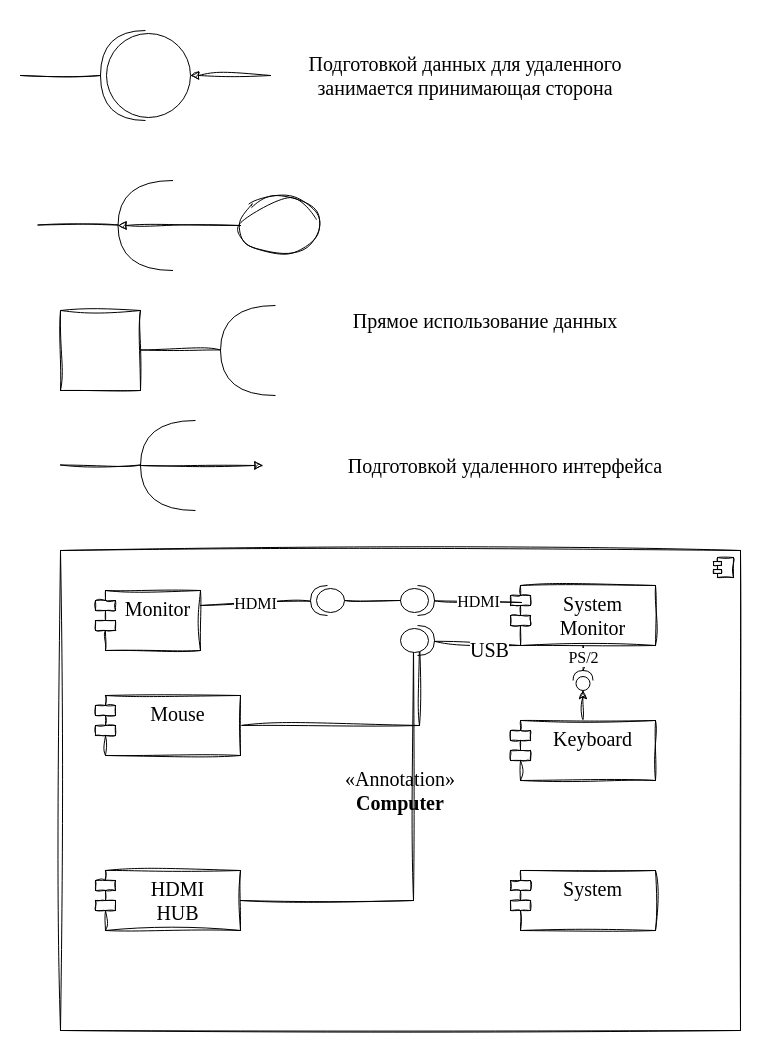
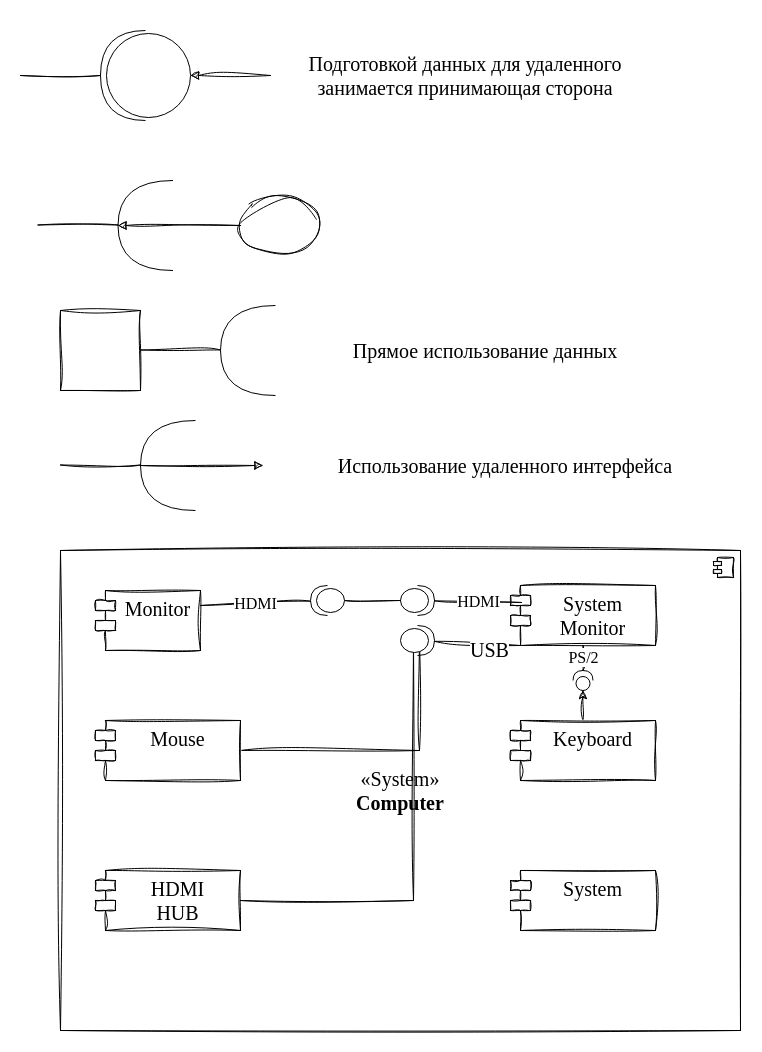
(486, 321) -> (486, 351)
(506, 466) -> (506, 466)
(168, 726) -> (168, 751)
(401, 791) -> (401, 791)
